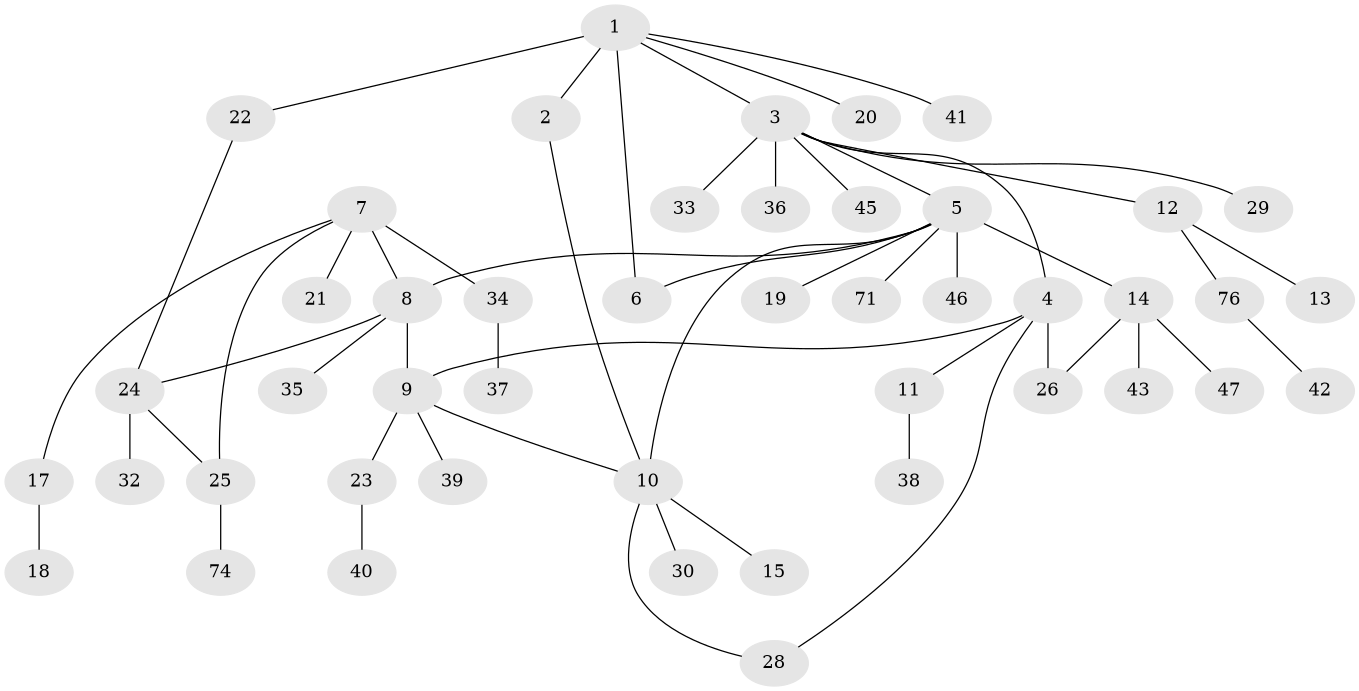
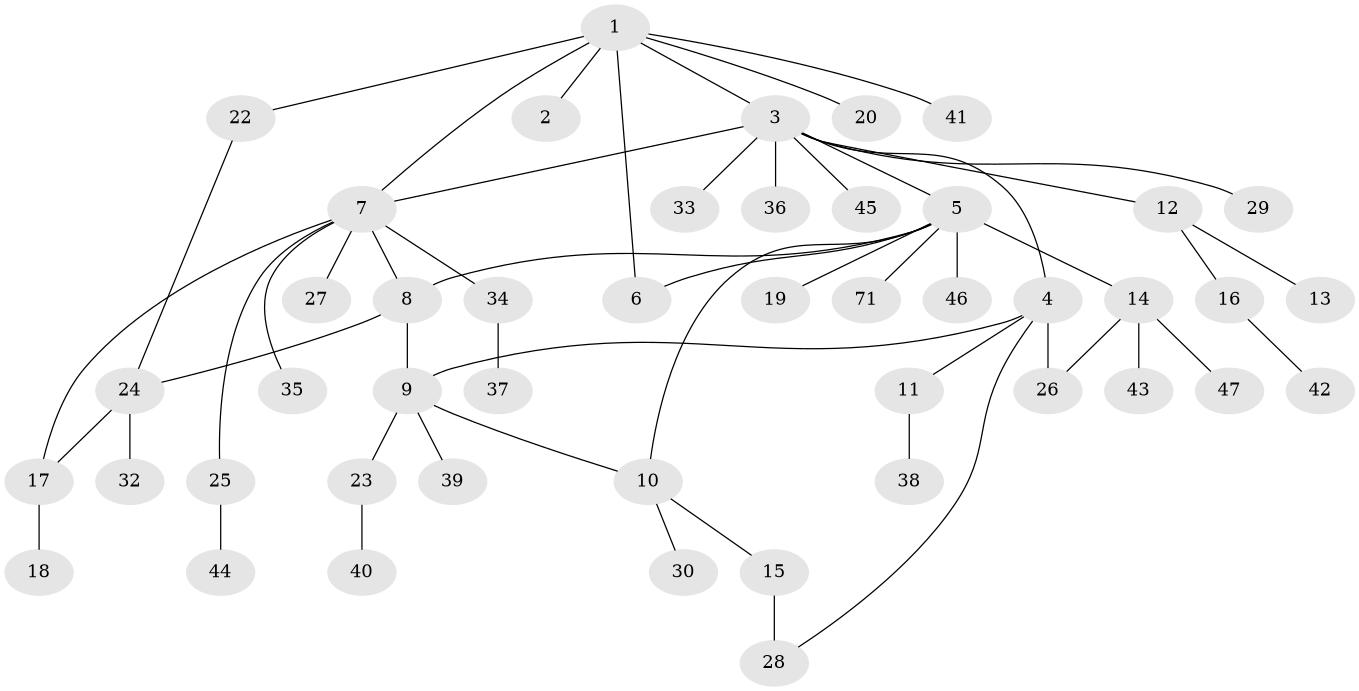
none -> (481, 110)
none -> (569, 164)
(317, 300) -> (317, 300)
(1230, 300) -> (1230, 300)
(586, 303) -> none
(350, 346) -> (269, 282)
(175, 436) -> (85, 436)
(221, 573) -> (221, 573)
(647, 607) -> (774, 618)
